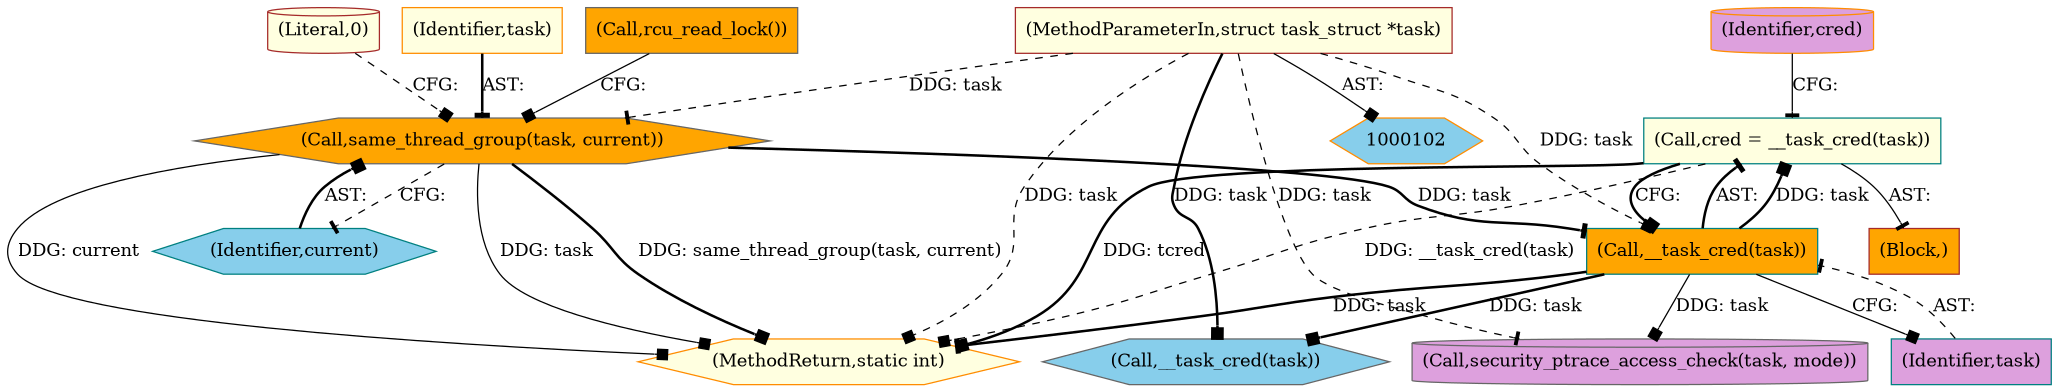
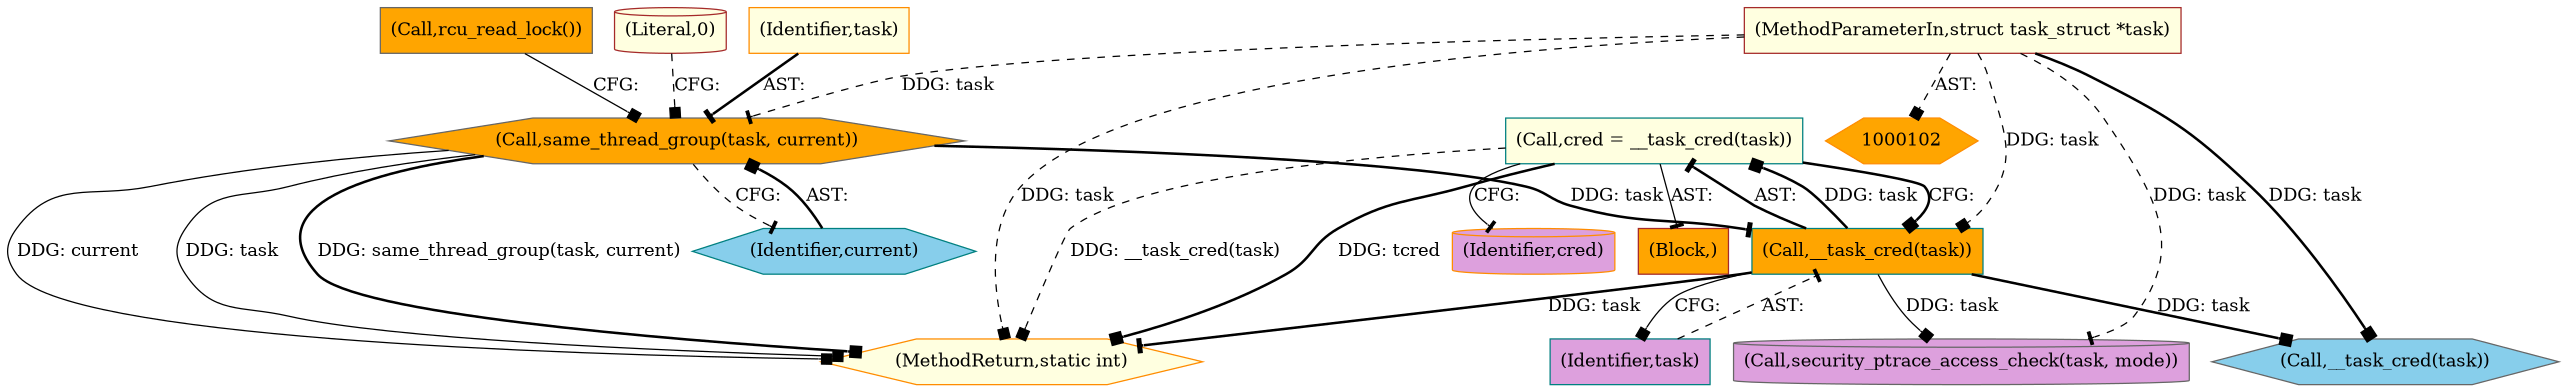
(1320, 81) -> (1935, 80)
(1792, 83) -> (1470, 194)
(1406, 141) -> (1902, 141)
